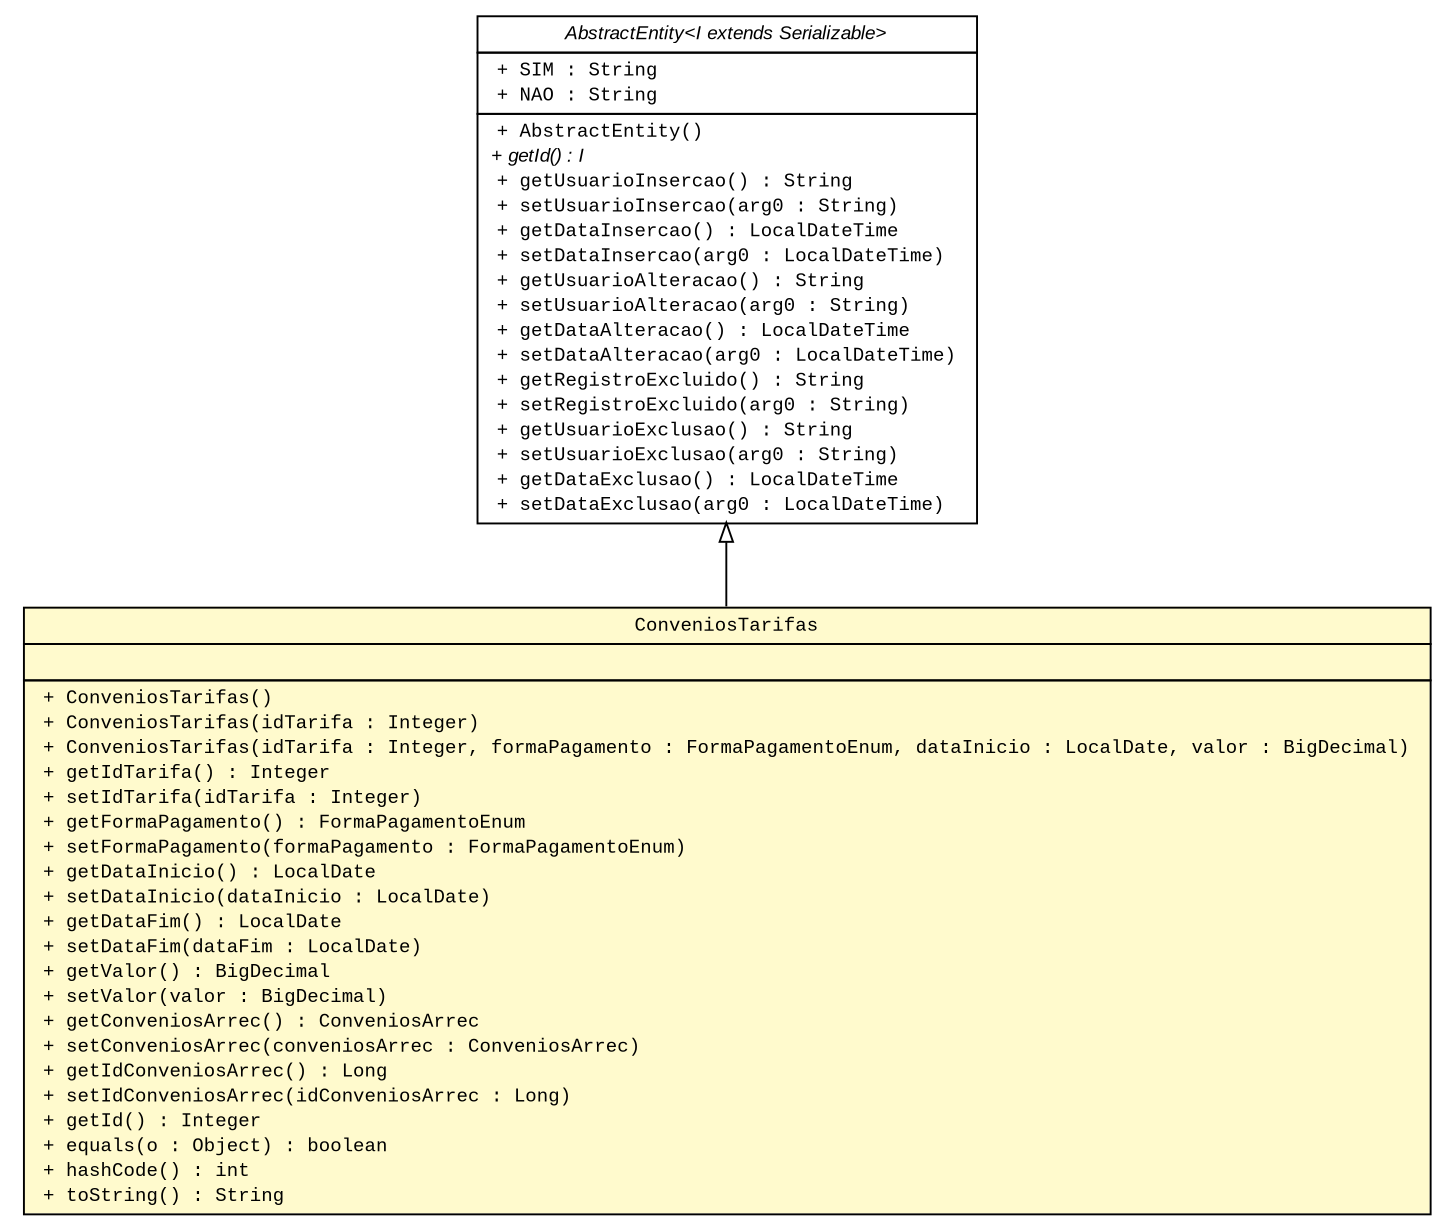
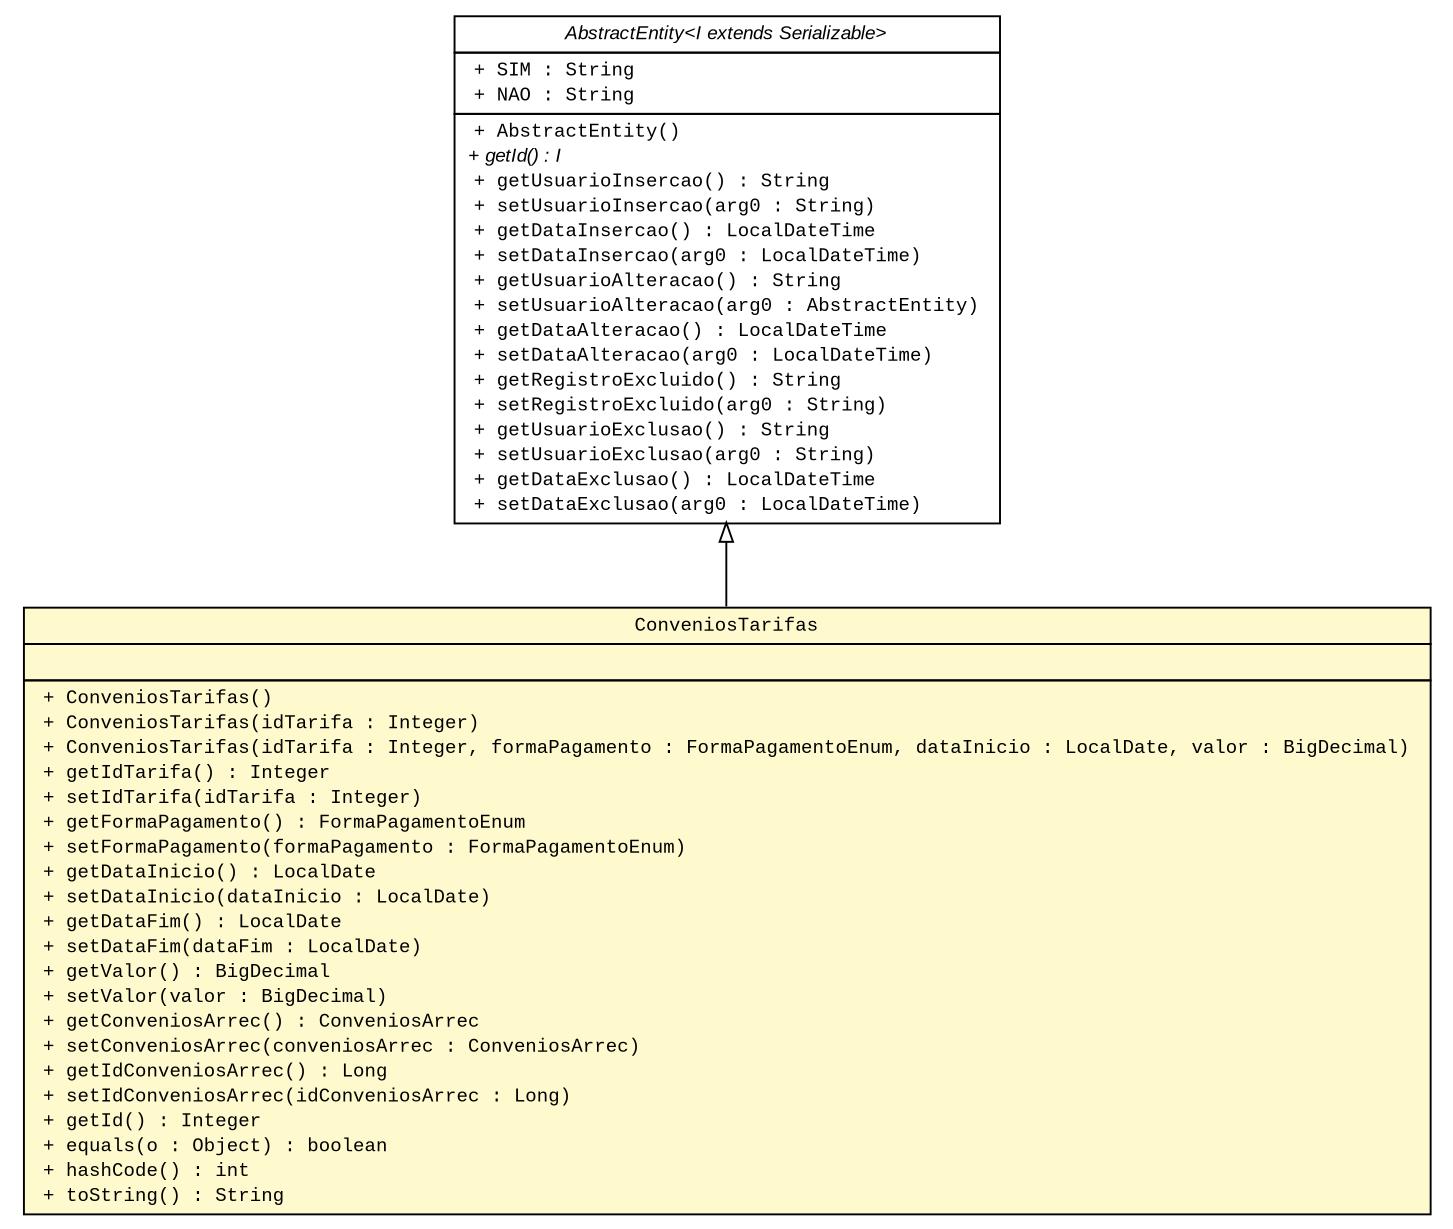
(704, 305) -> (727, 305)
